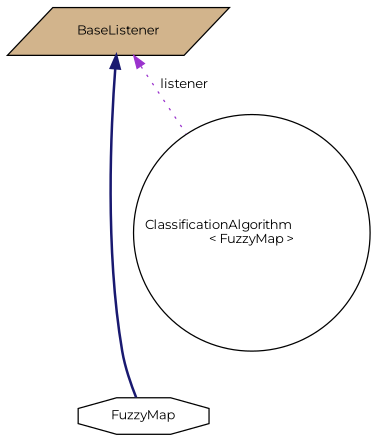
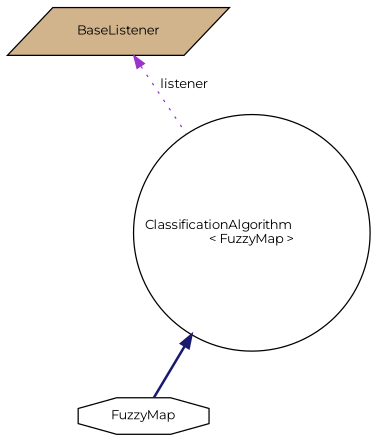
(111, 234) -> (169, 372)
